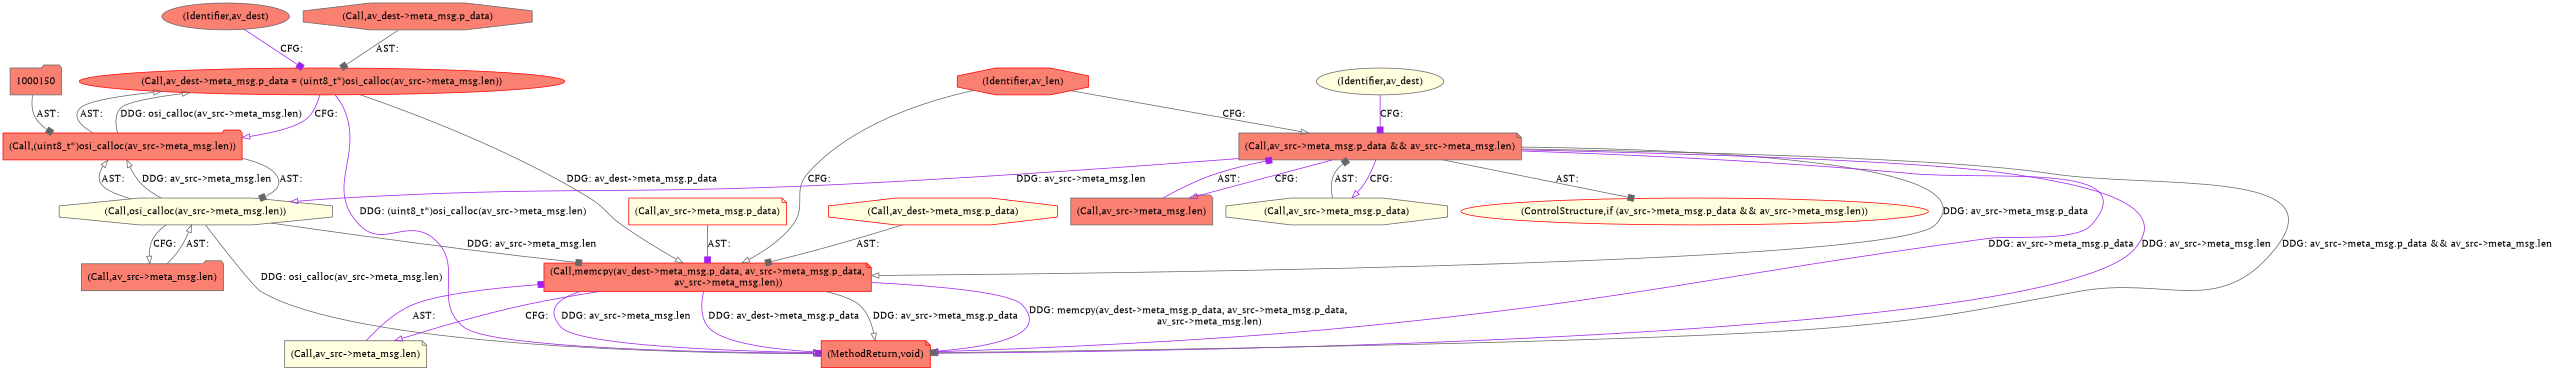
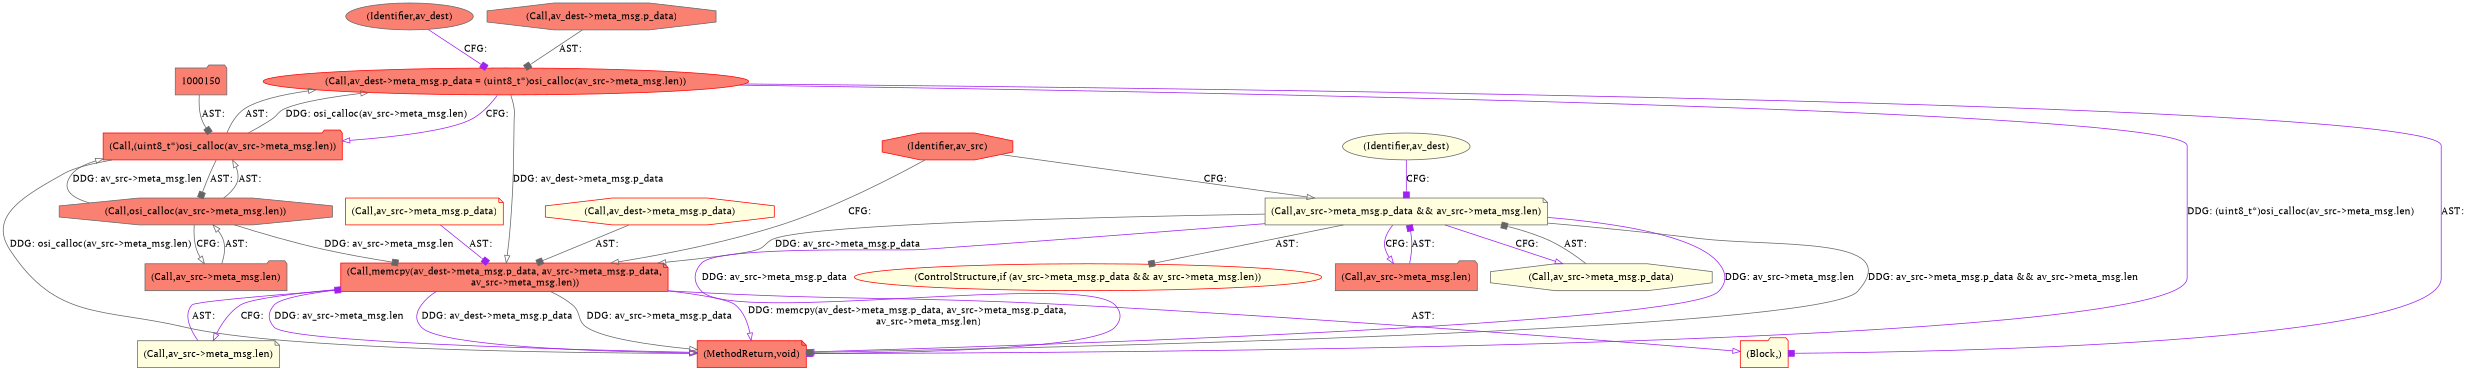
(1023, 81) -> (948, 146)
(1380, 146) -> (1406, 211)
(769, 187) -> none
(196, 211) -> (196, 211)
(475, 339) -> (259, 338)
none -> (1764, 354)
